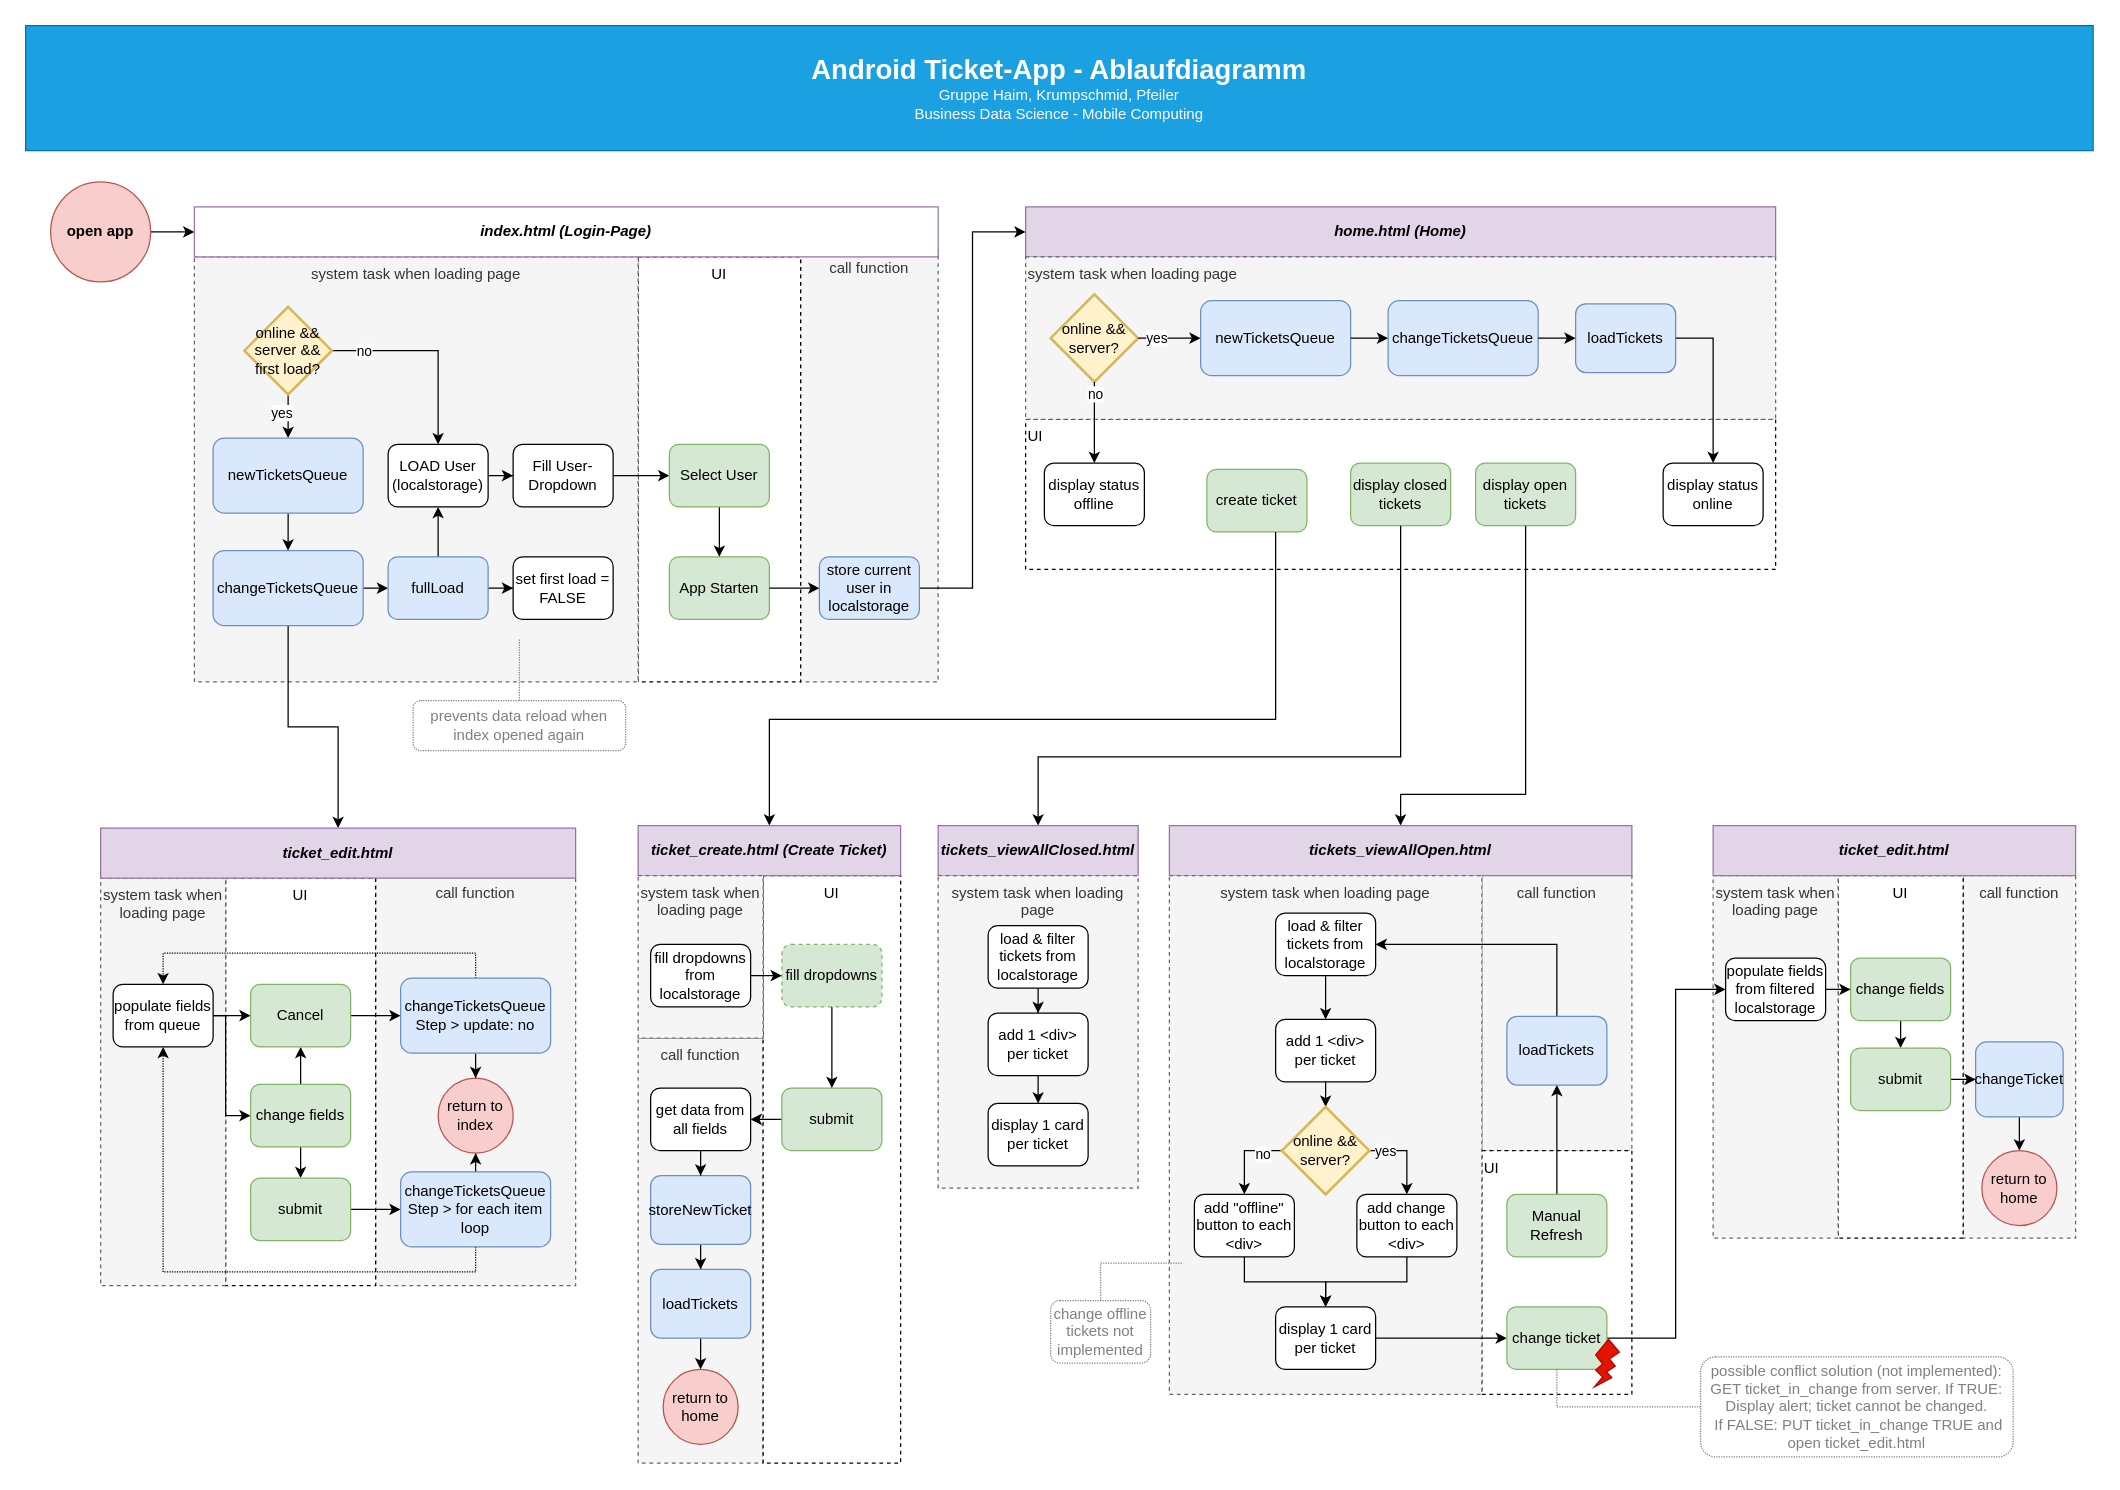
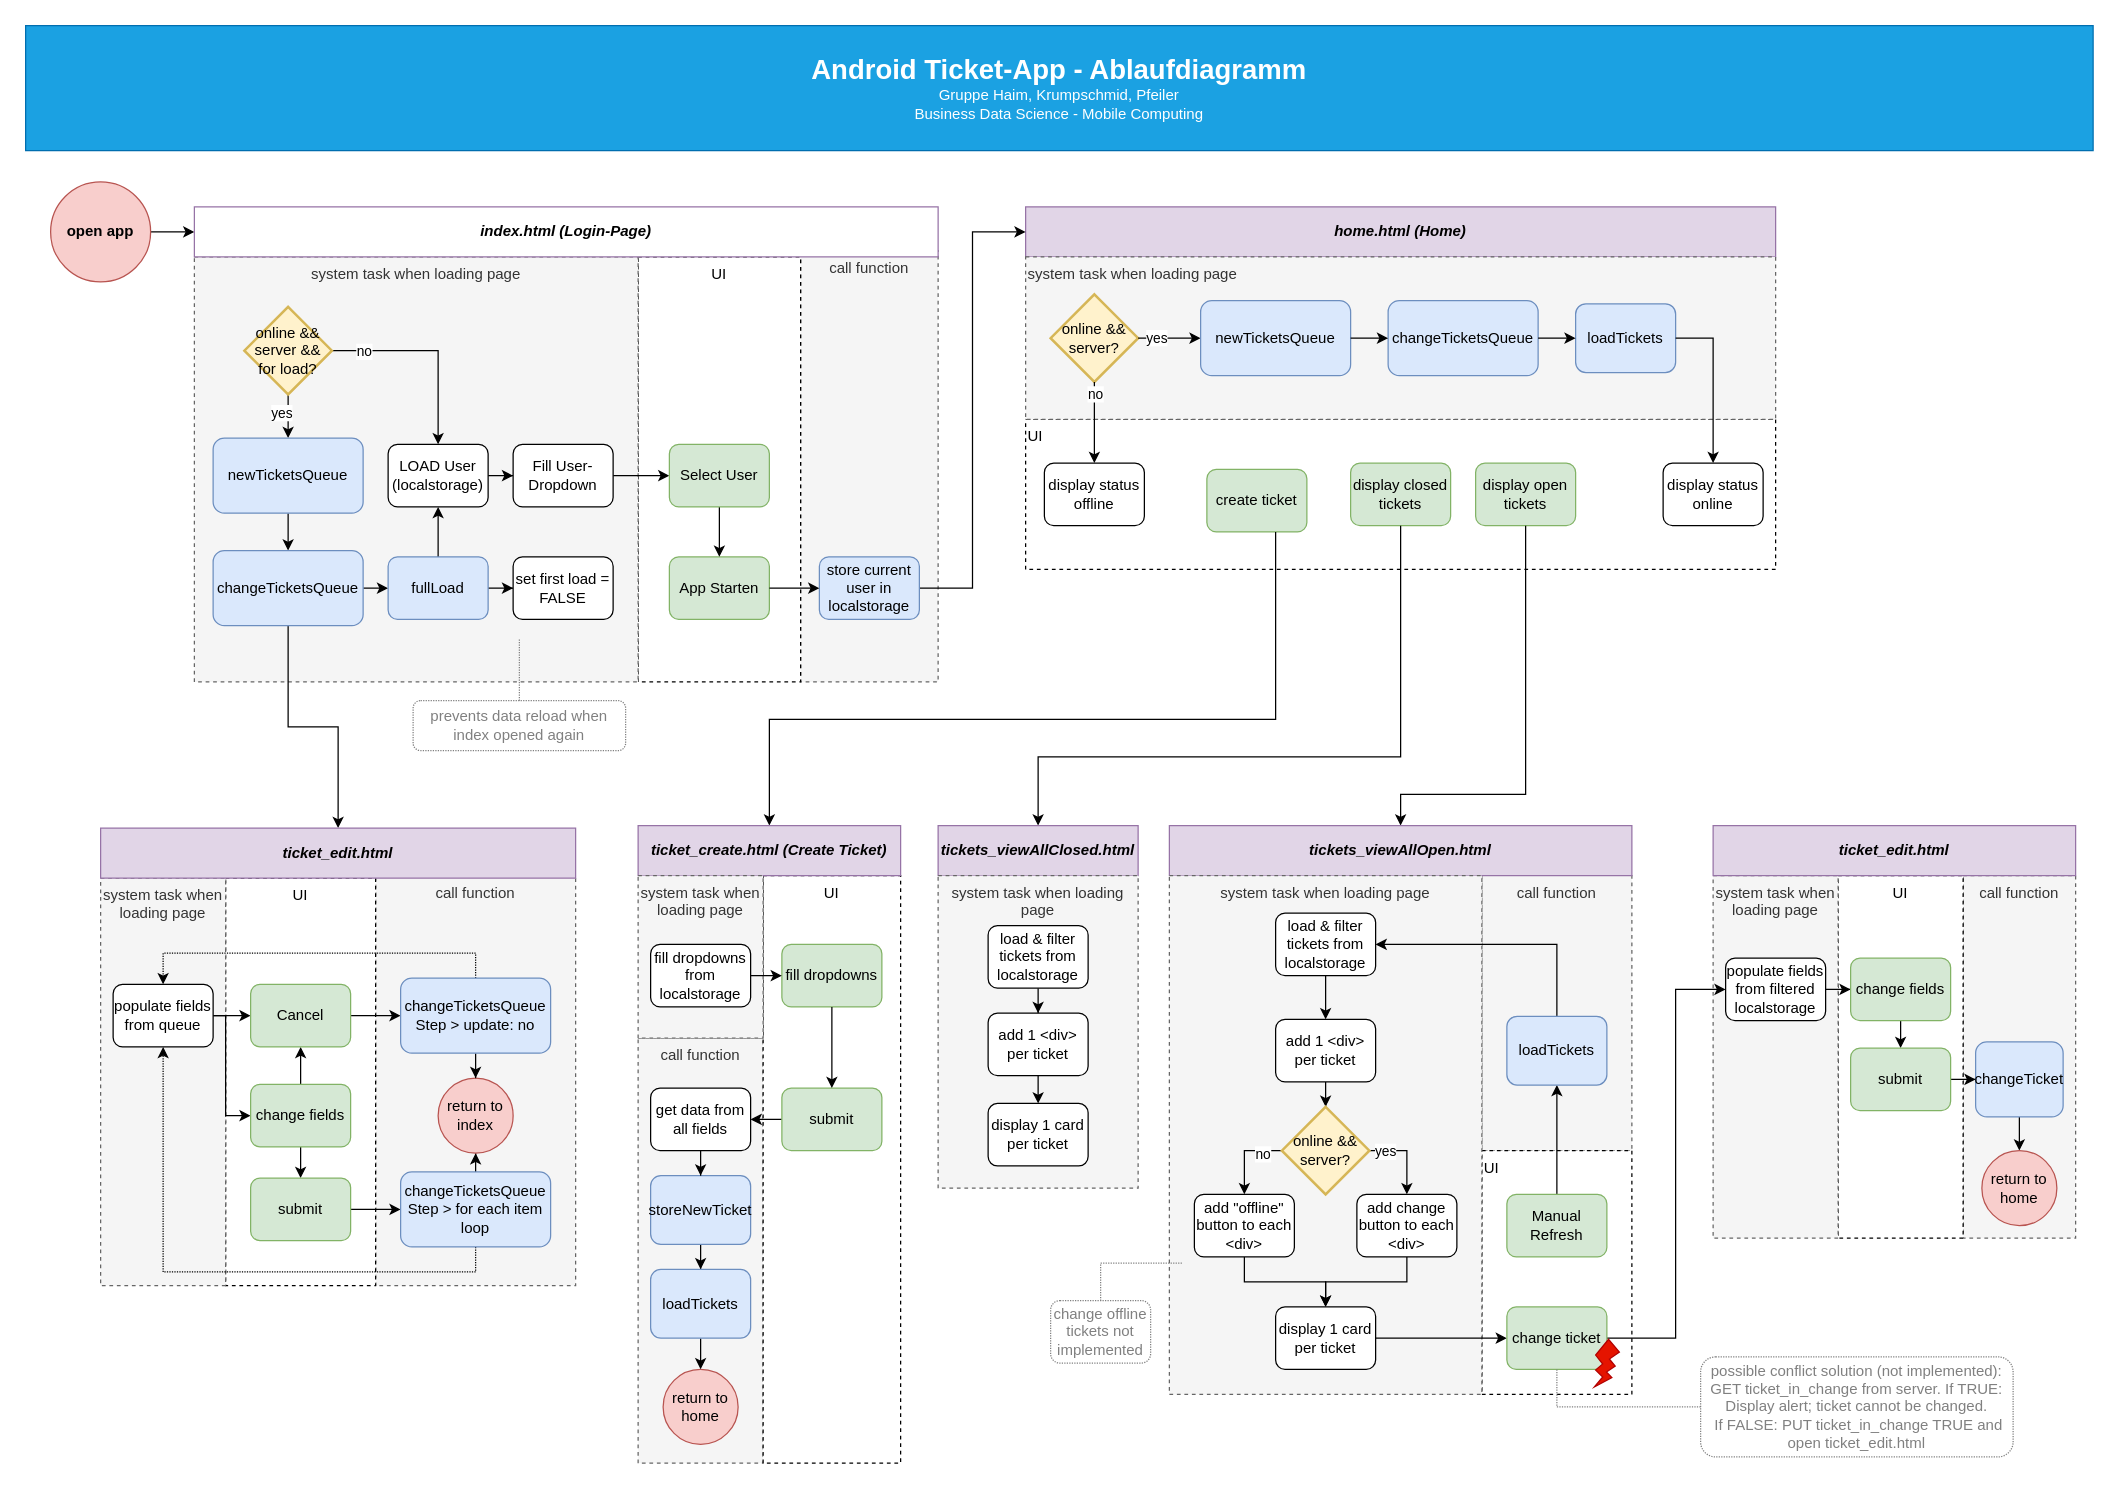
(288, 351) -> (288, 351)
(832, 976) -> (832, 976)
